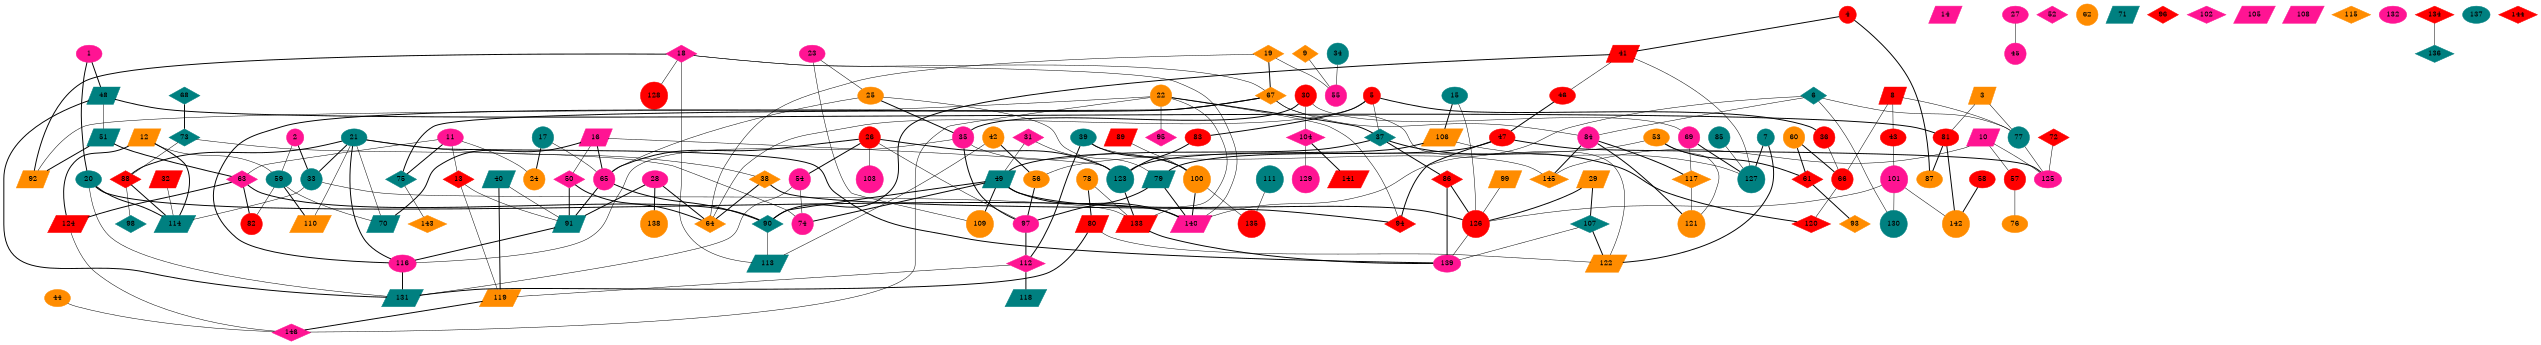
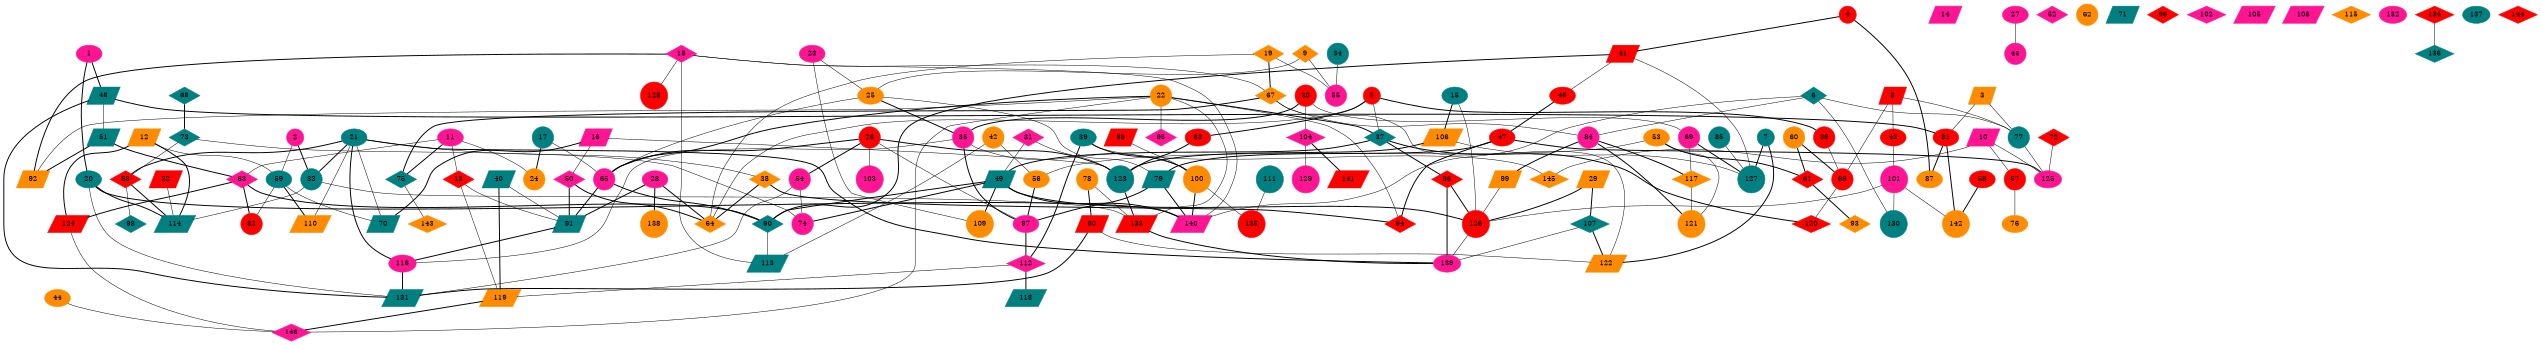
none -> (1153, 74)
(325, 120) -> none
(1568, 159) -> (1541, 158)
(600, 161) -> (810, 123)
(1018, 161) -> (1018, 161)
